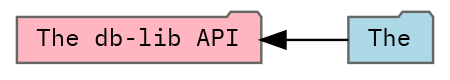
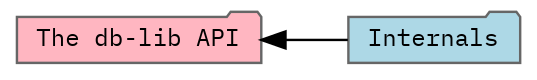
(391, 40) -> (434, 40)
